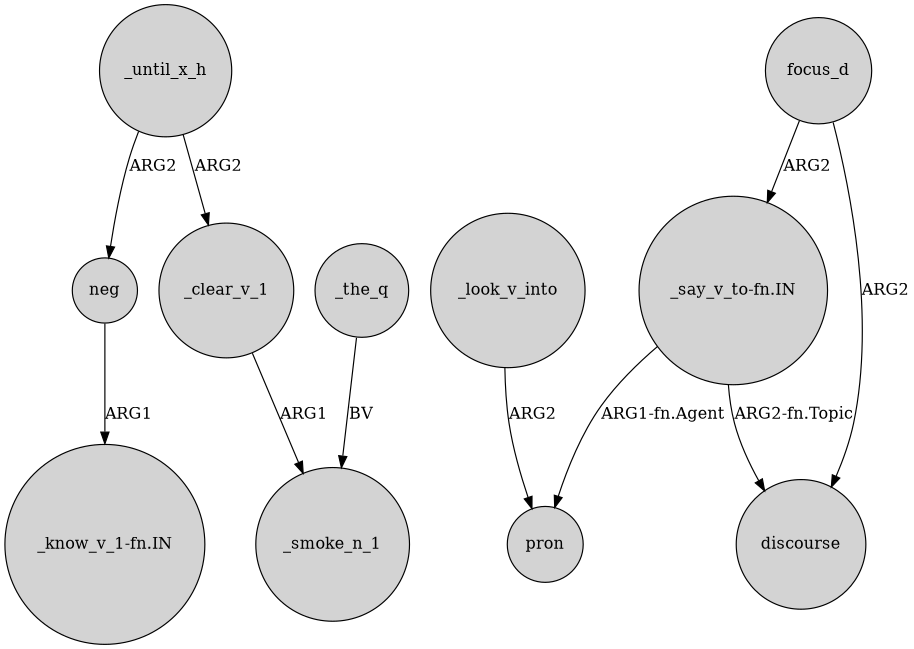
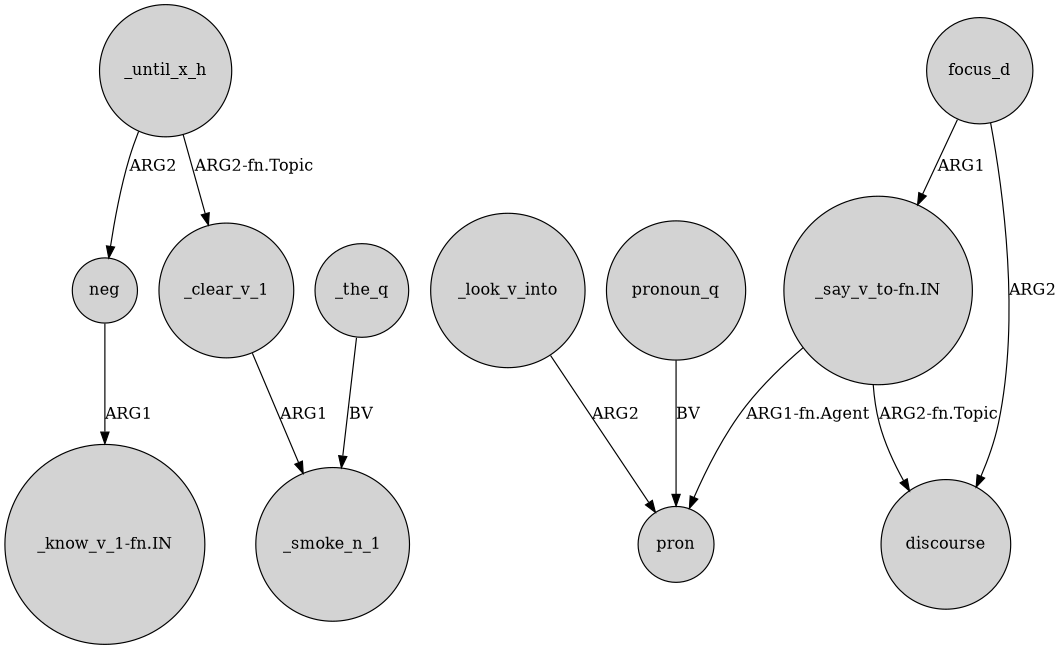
(219, 167) -> (254, 167)
(807, 167) -> (962, 167)
none -> (676, 290)
